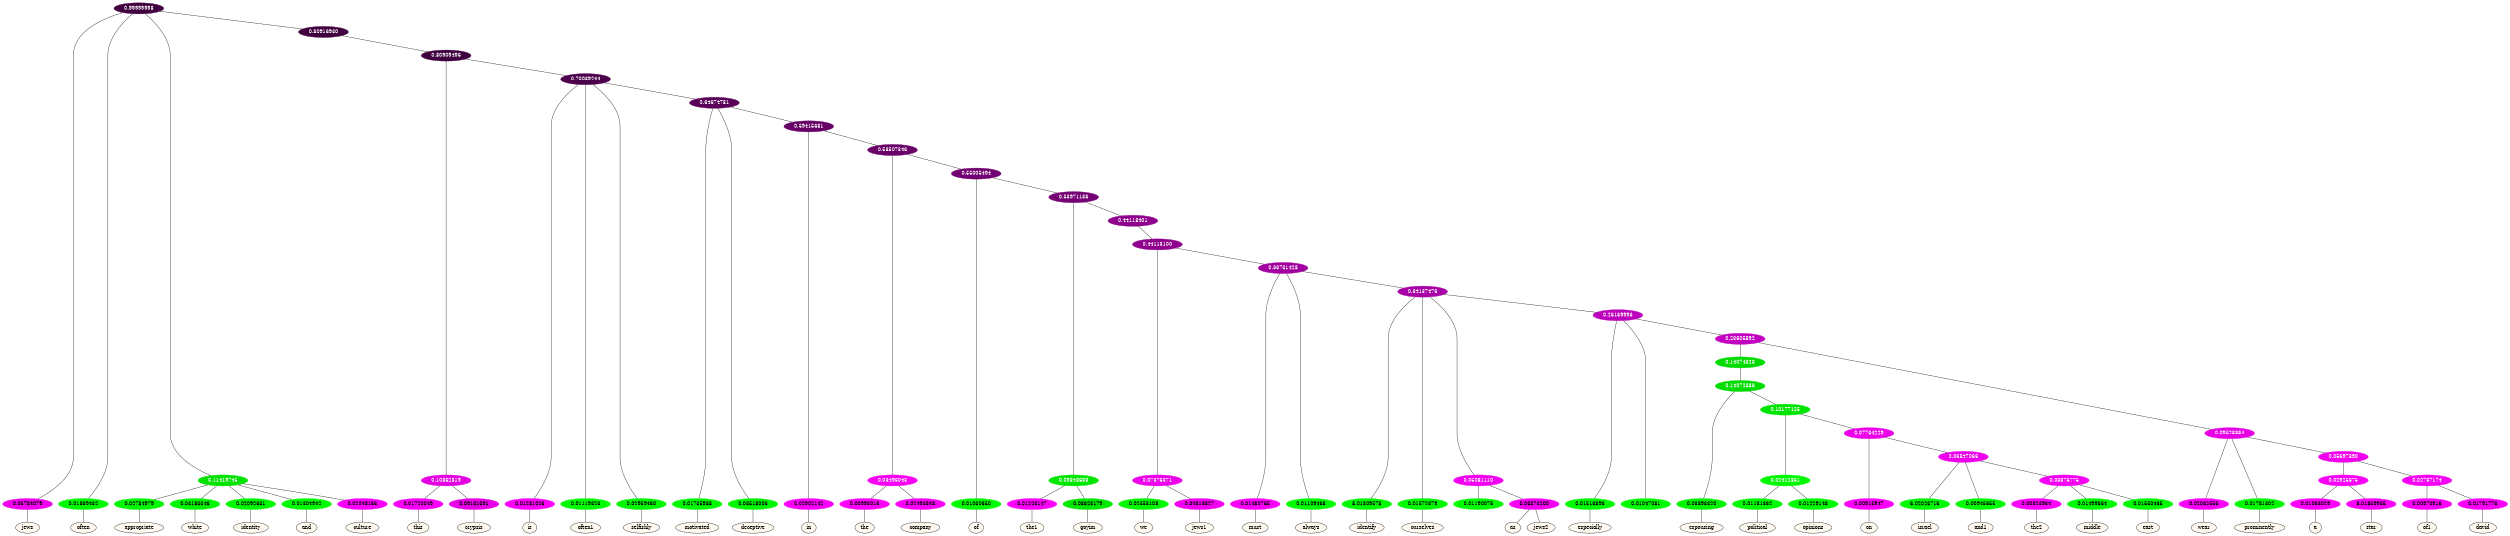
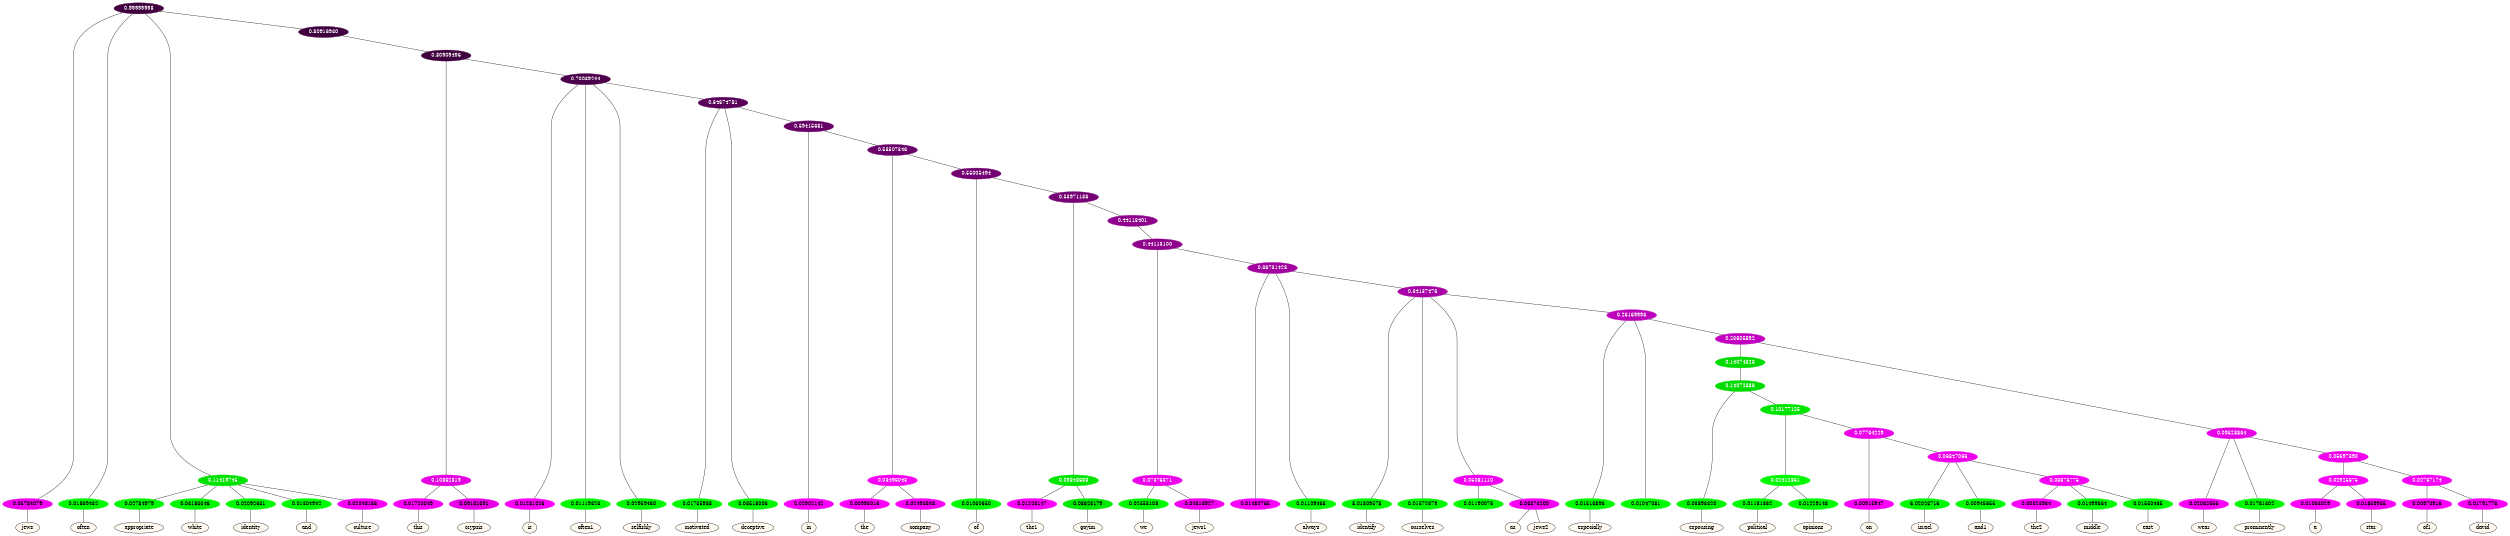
(1199, 504) -> (1199, 504)
(2371, 504) -> (2371, 504)
(1255, 528) -> none
